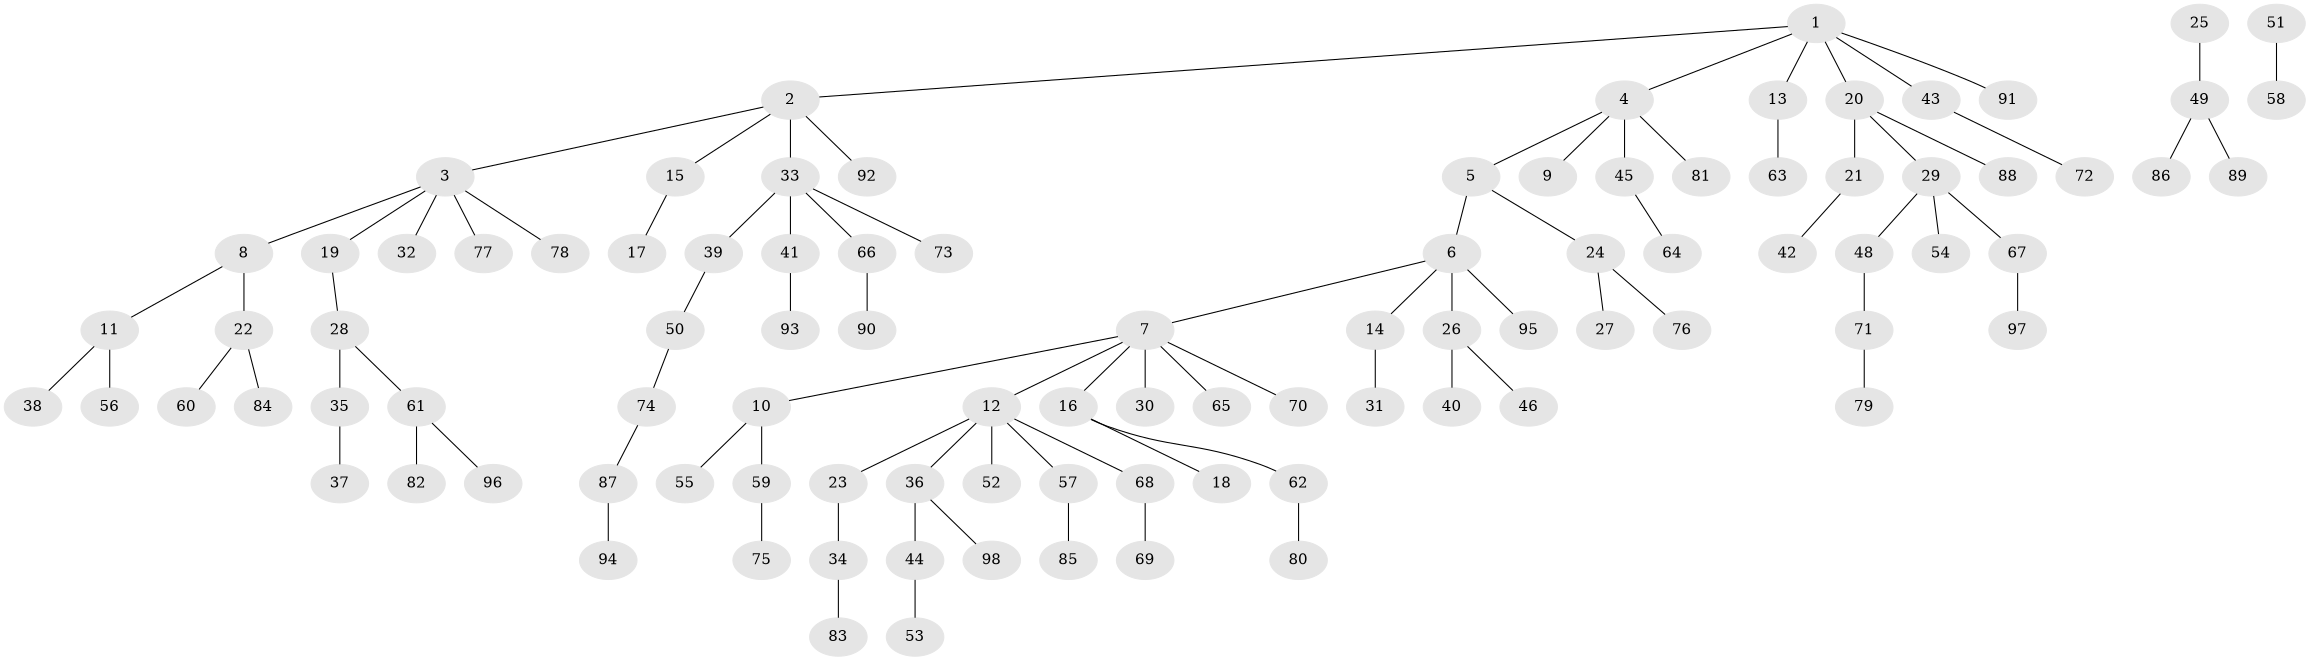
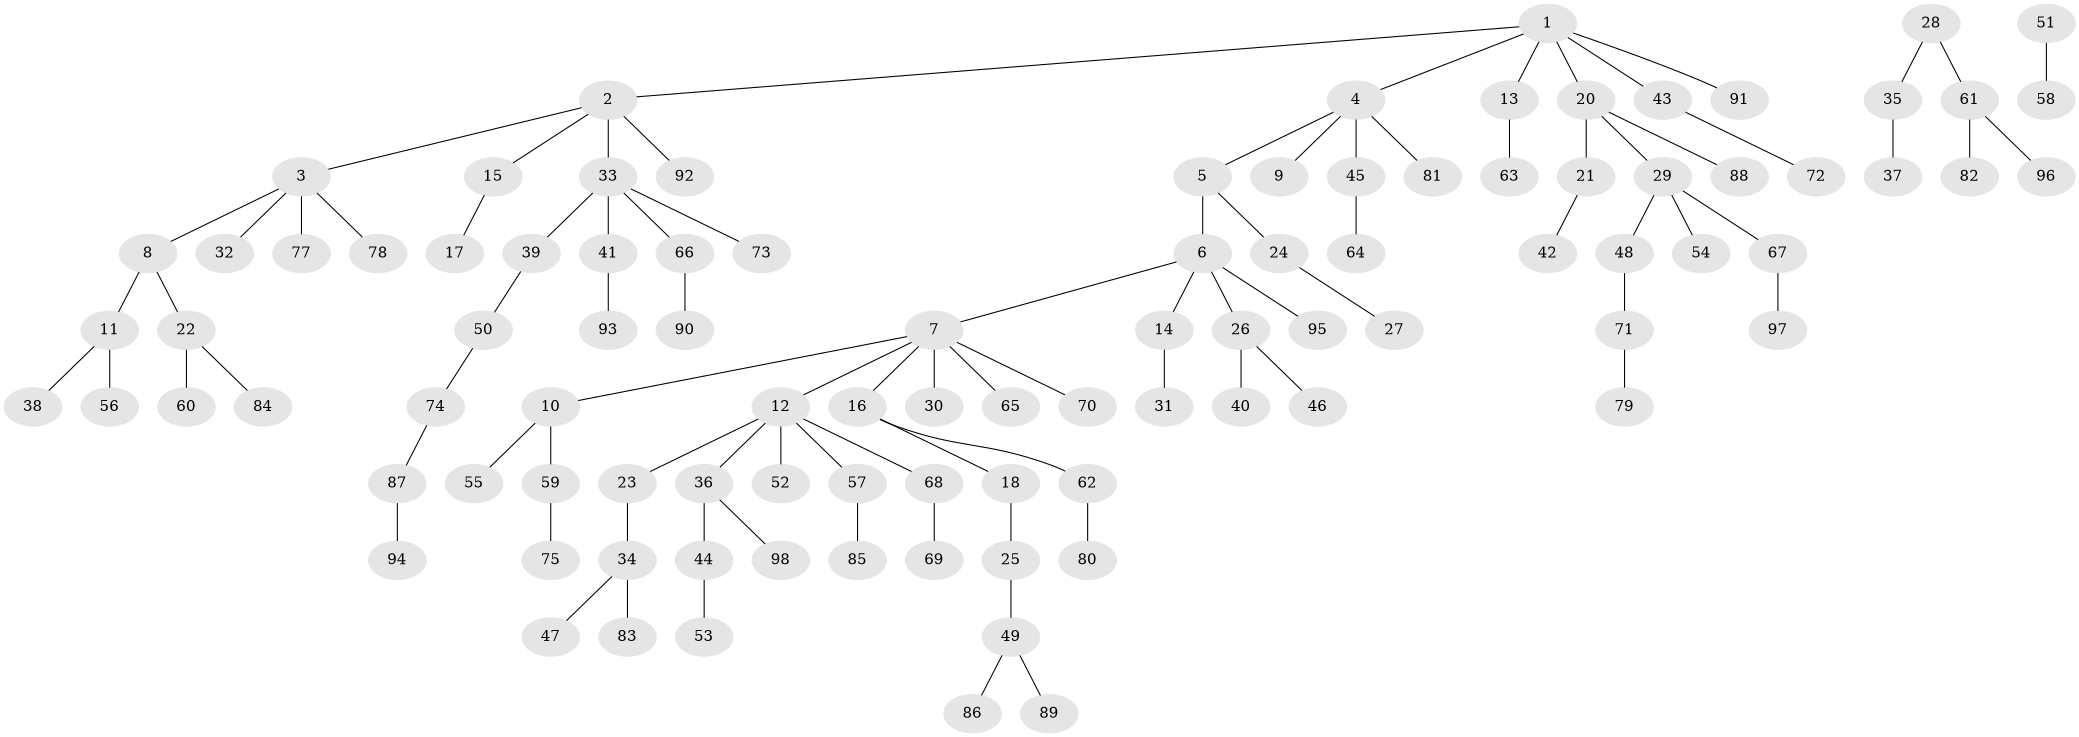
(330, 254) -> none
(1682, 330) -> none
none -> (1011, 522)
none -> (551, 637)
